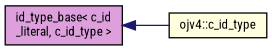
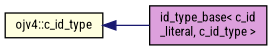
(152, 25) -> (133, 25)
